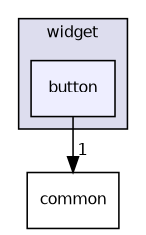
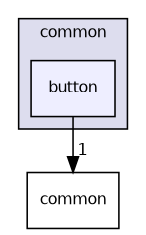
(73, 33) -> (73, 33)
